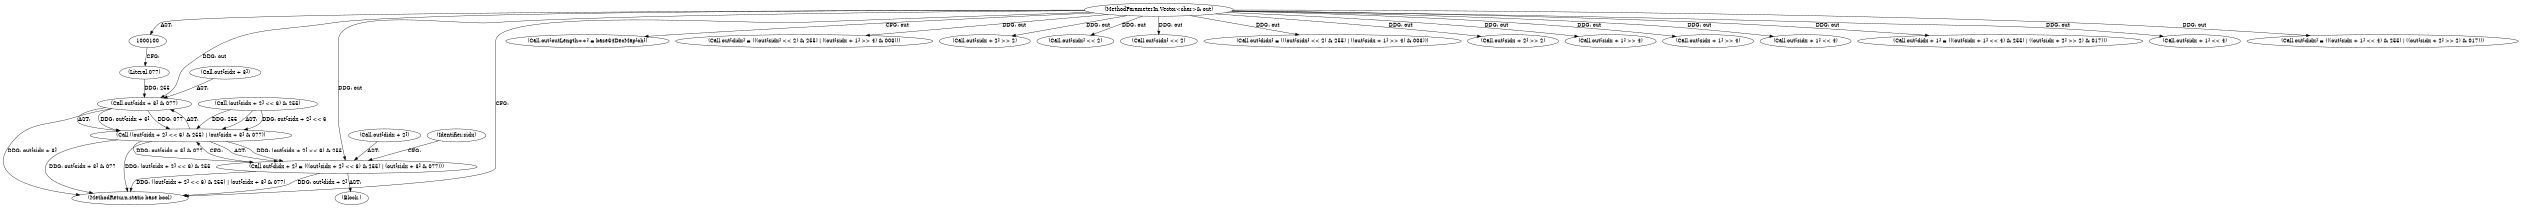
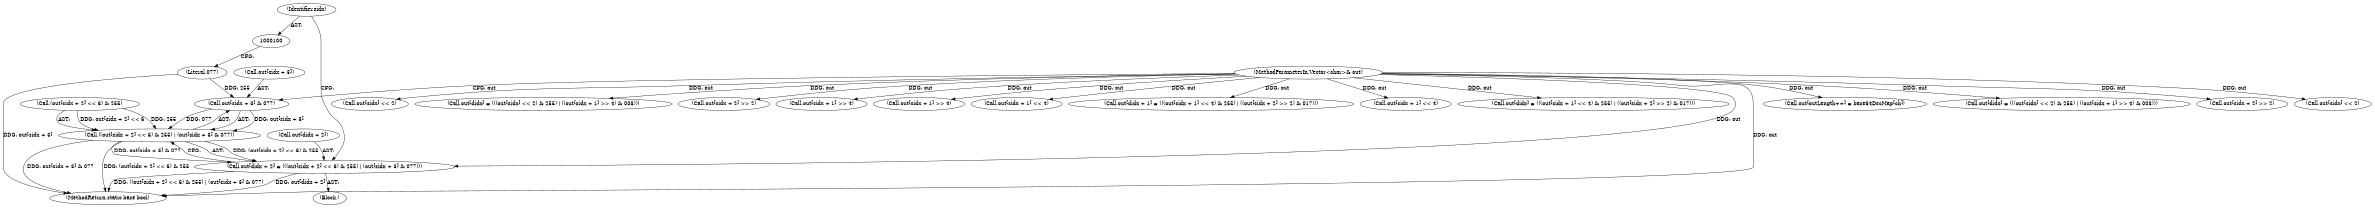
(476, 13) -> (290, 24)
(897, 25) -> (1801, 88)
(215, 57) -> (484, 88)
(503, 104) -> (1765, 135)
(12, 142) -> (23, 92)
